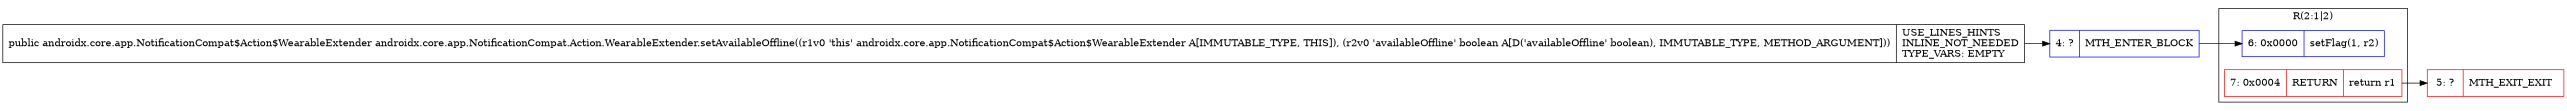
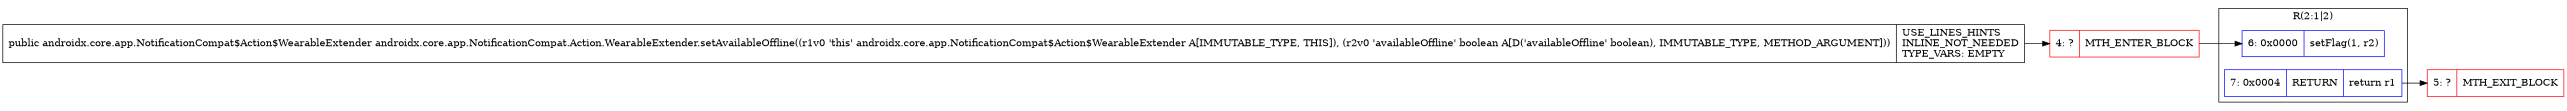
(2124, 44) -> (2124, 44)
(2313, 83) -> (2313, 83)
(2510, 83) -> (2510, 83)
